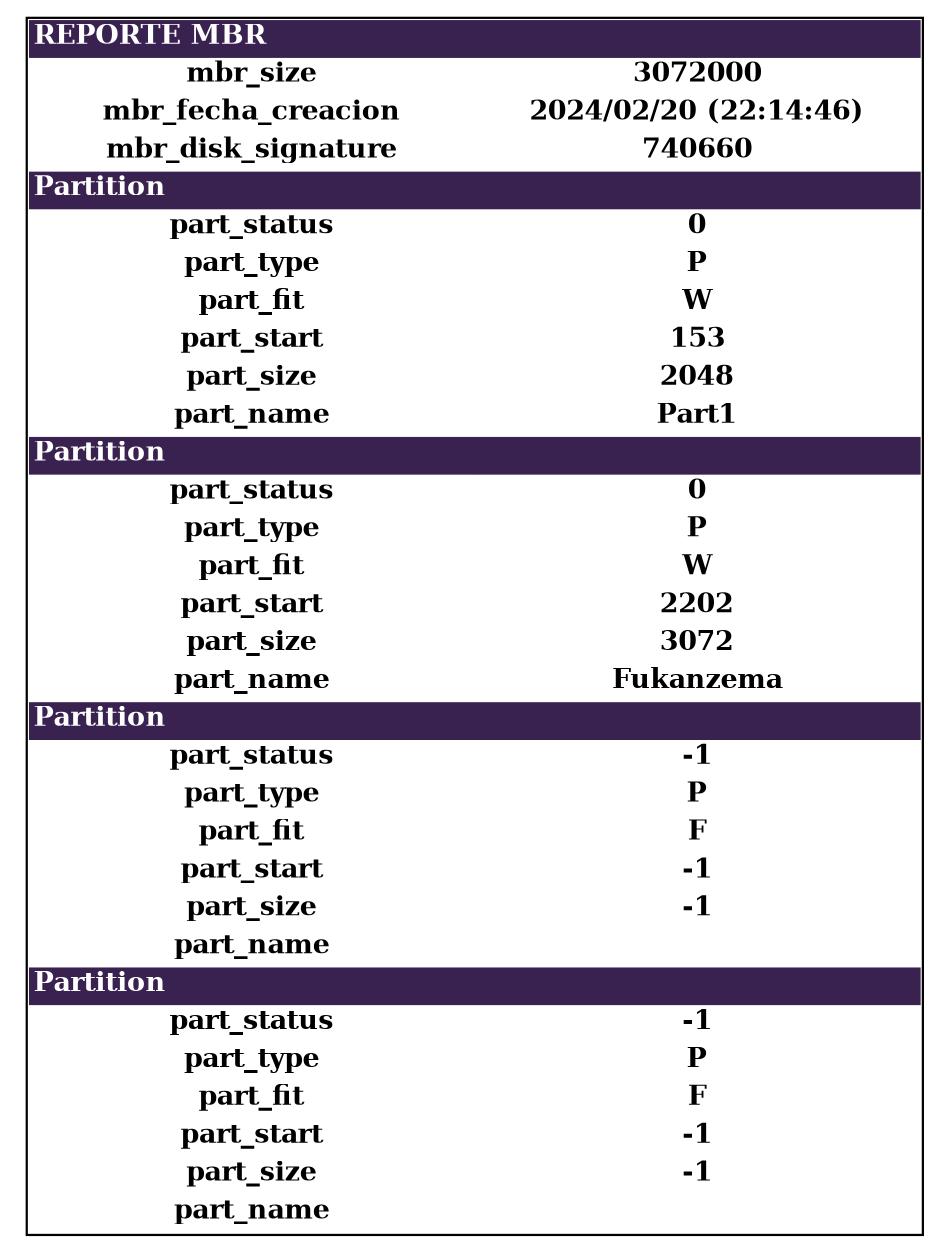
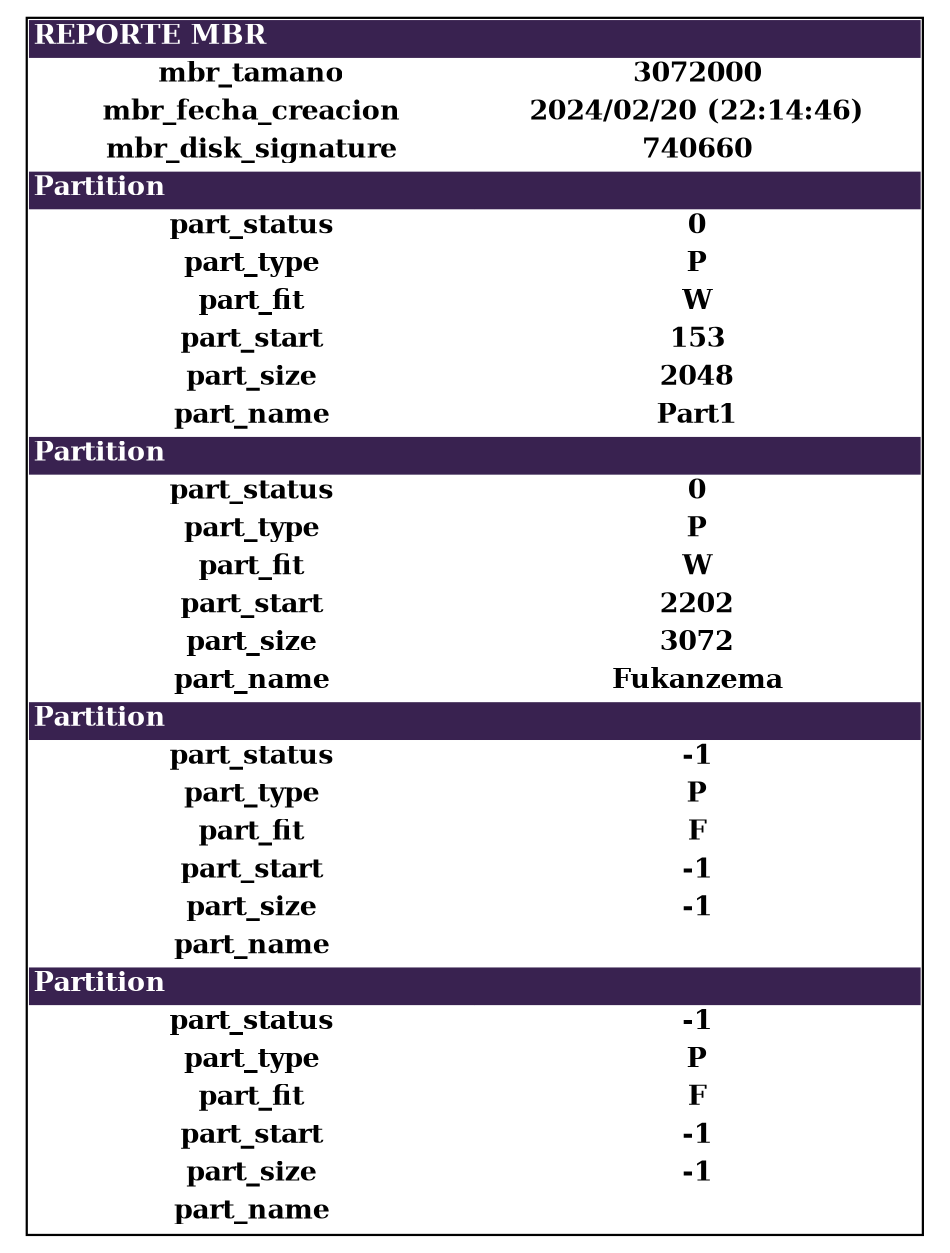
(252, 74) -> (252, 74)
